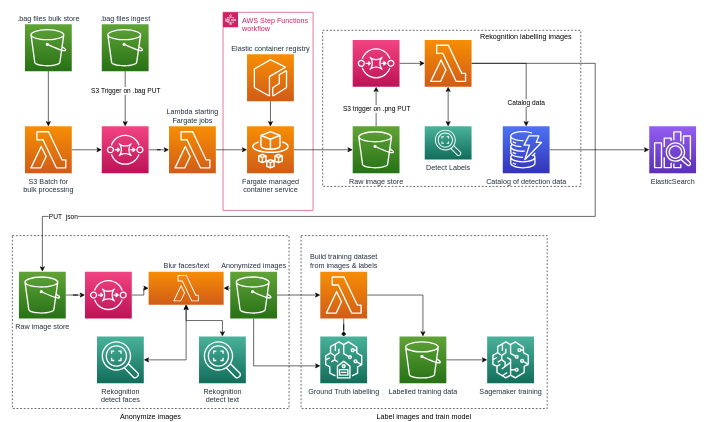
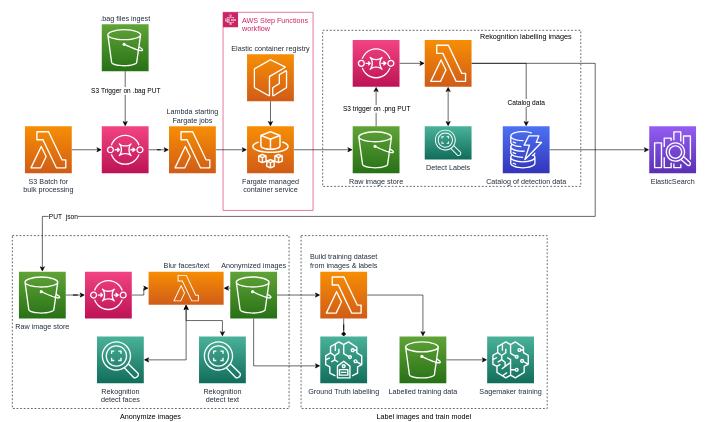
(48, 48) -> none
(48, 96) -> none
